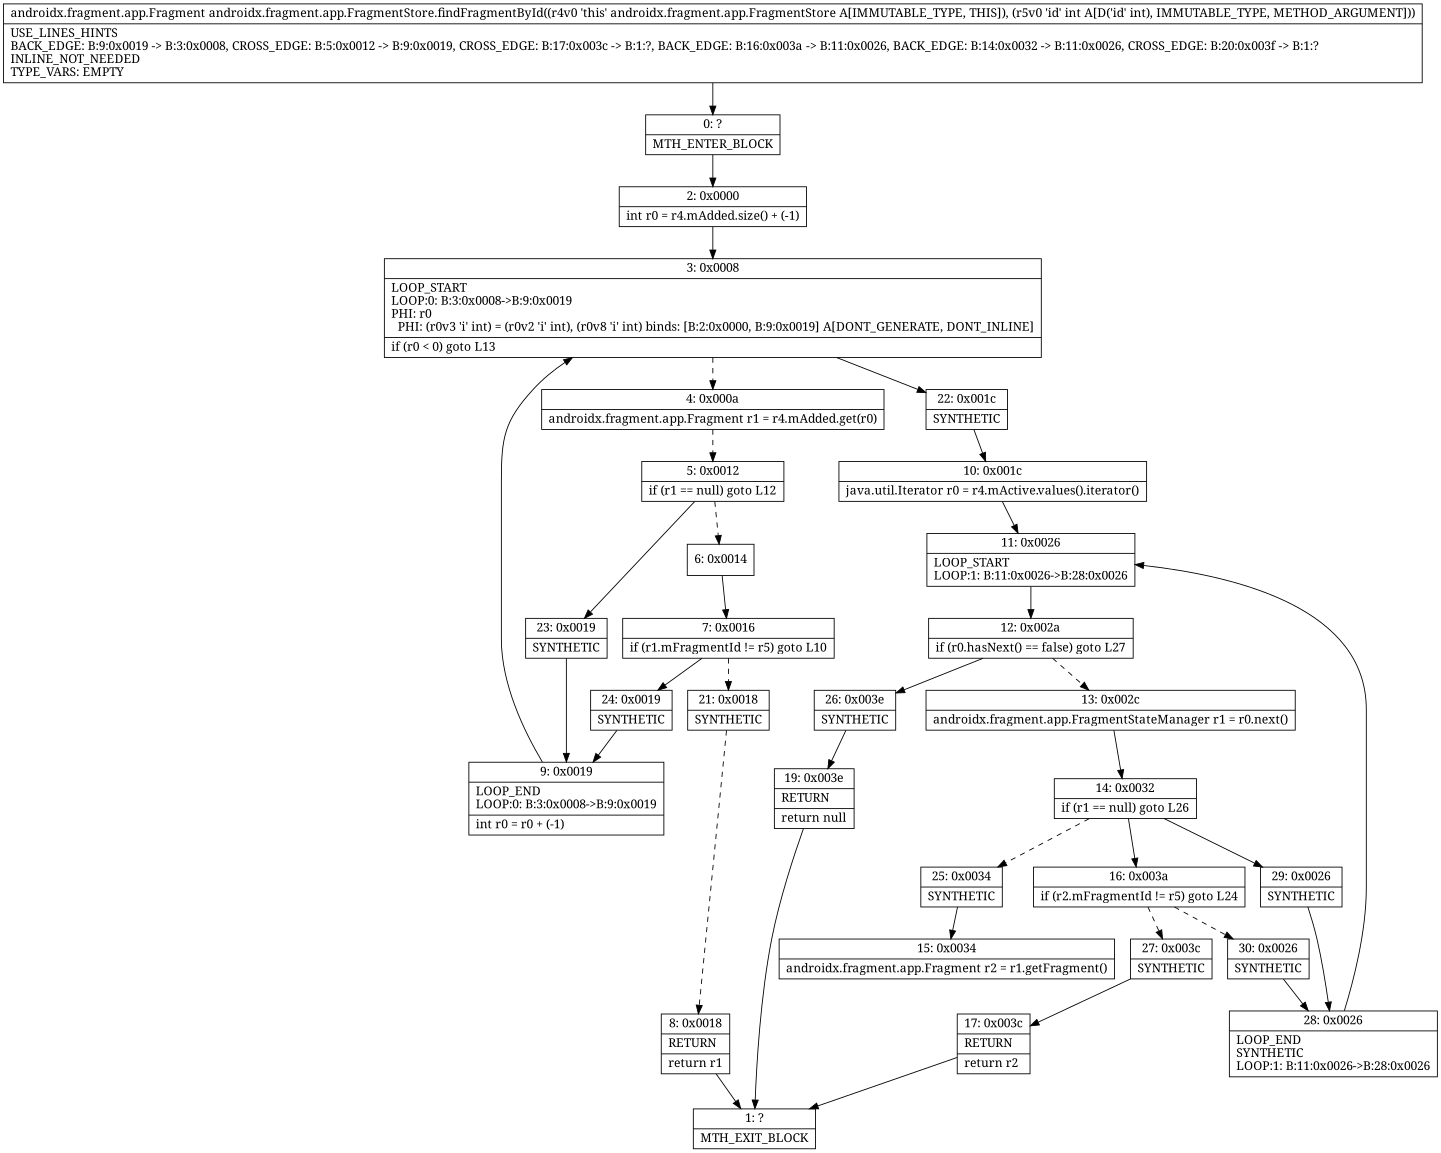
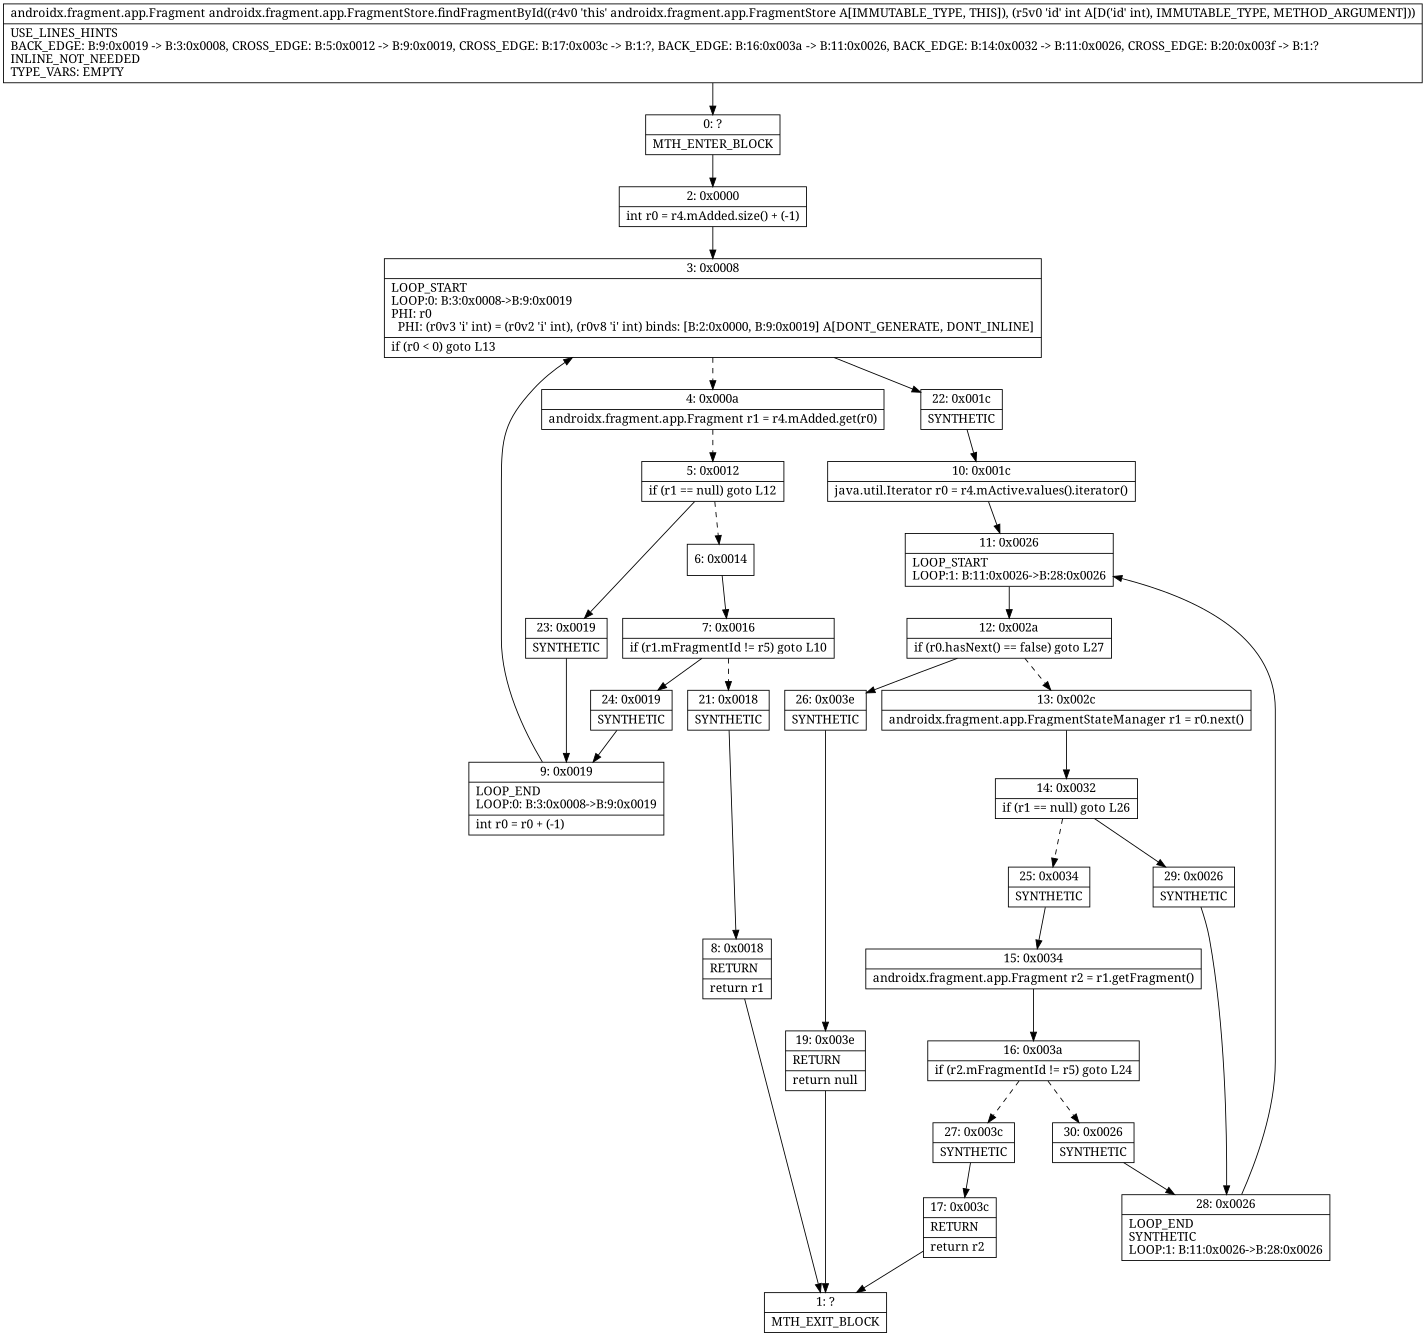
(1132, 838) -> (1034, 1011)
(713, 868) -> (732, 830)
